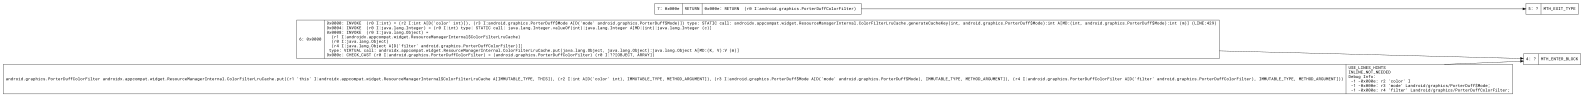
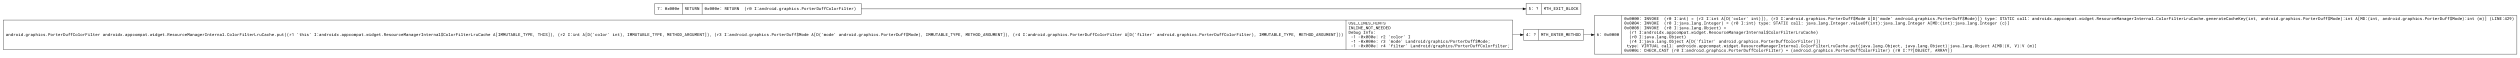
(1560, 9) -> (1561, 9)
(1370, 55) -> (1587, 35)
(1560, 59) -> (1561, 35)
